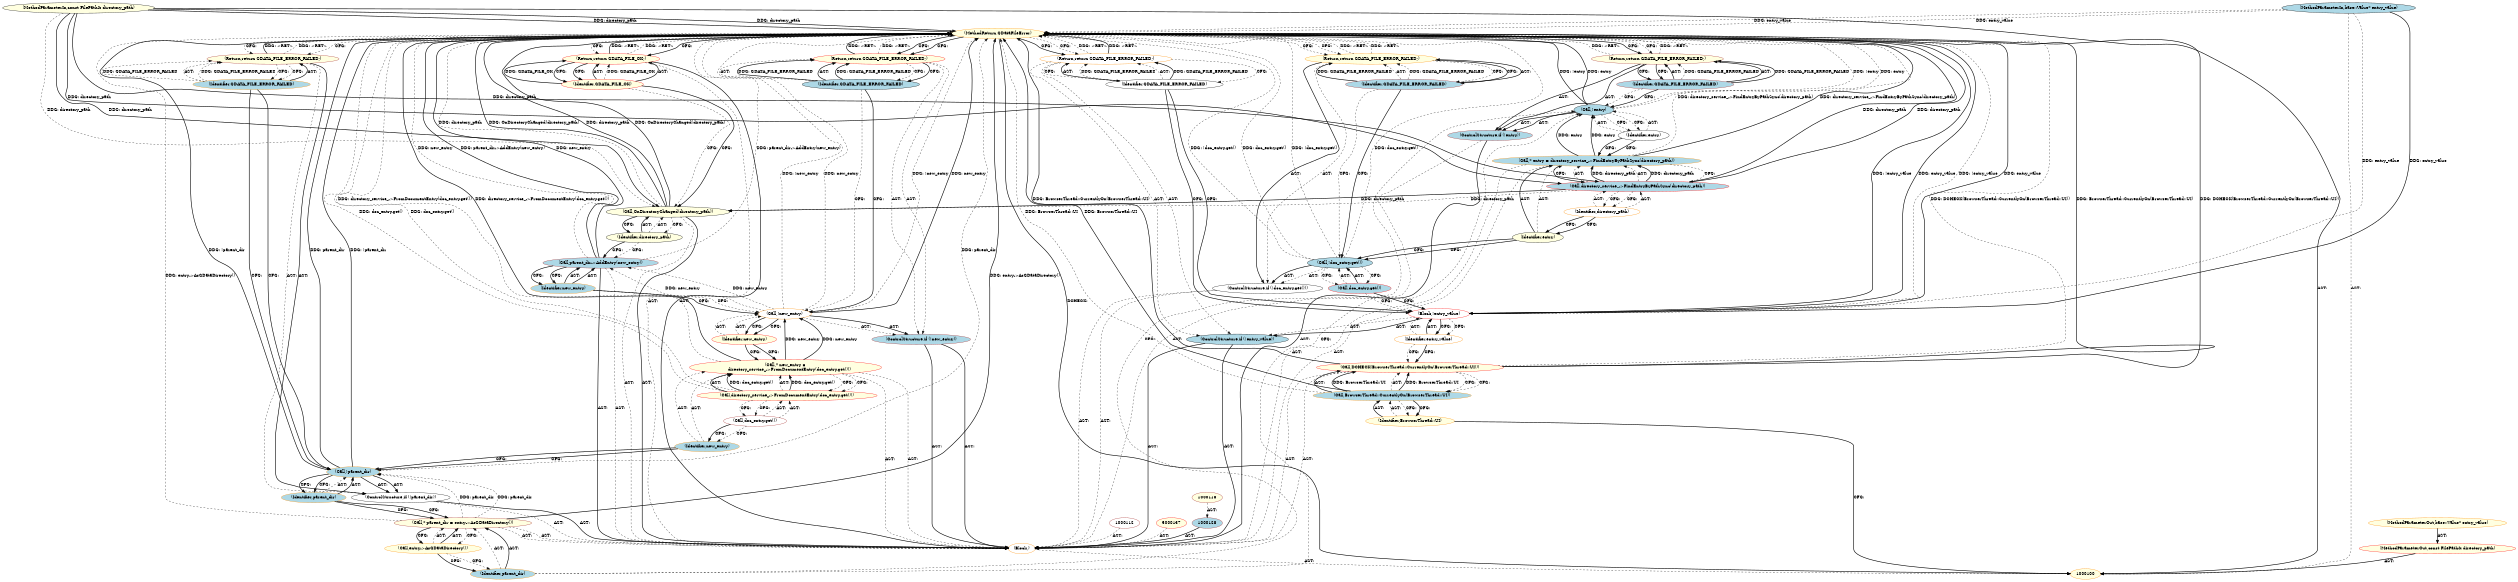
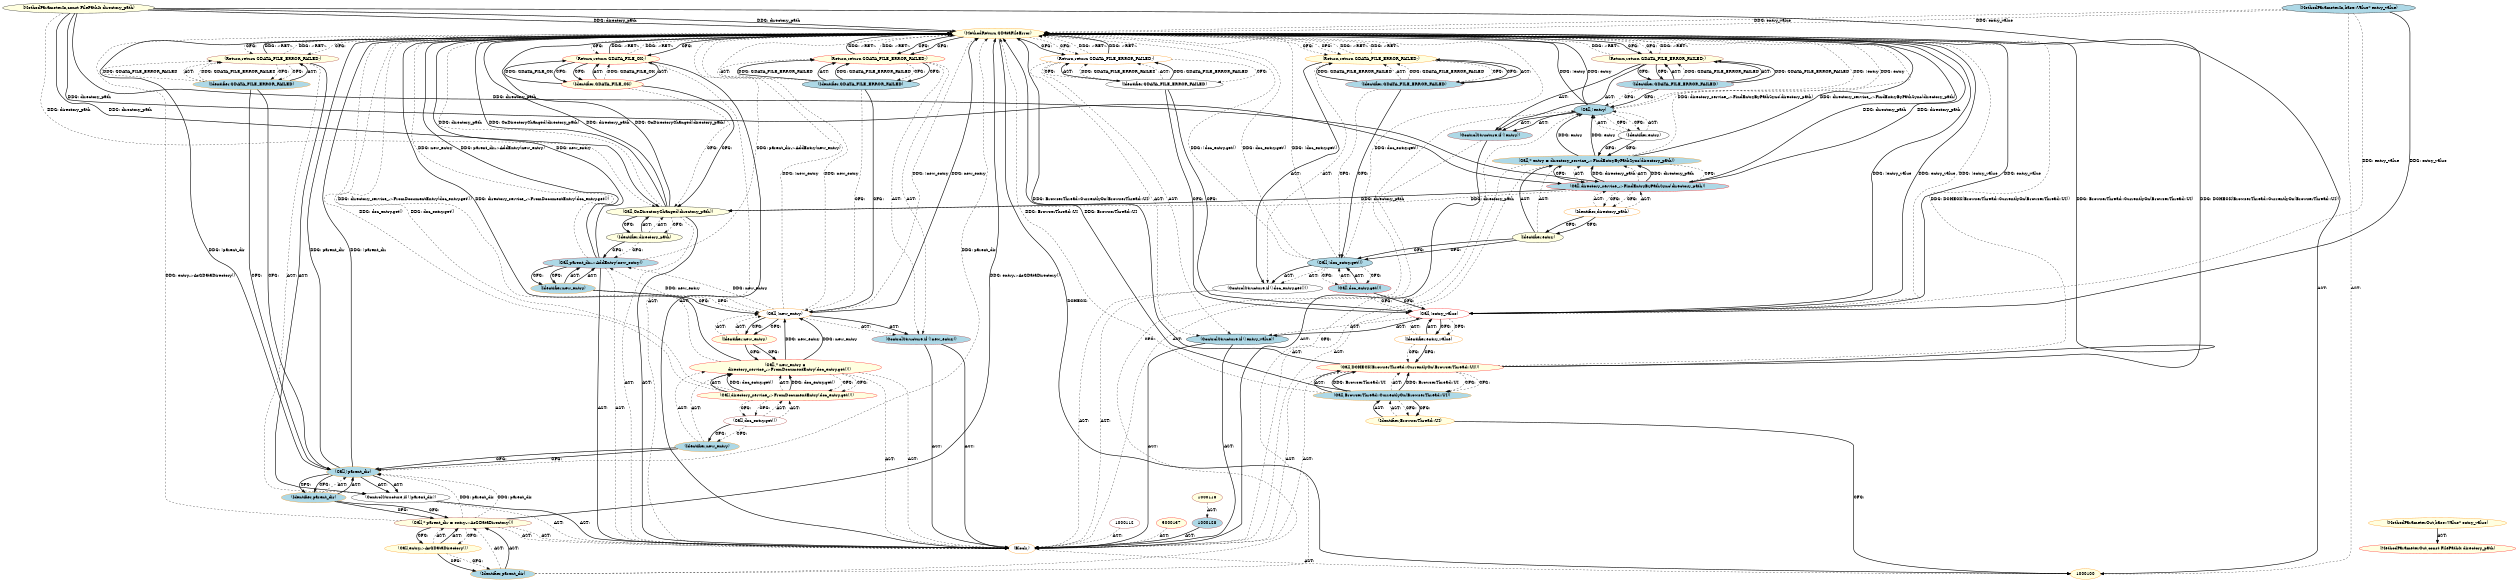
(1439, 314) -> (1439, 314)
(2315, 567) -> none
